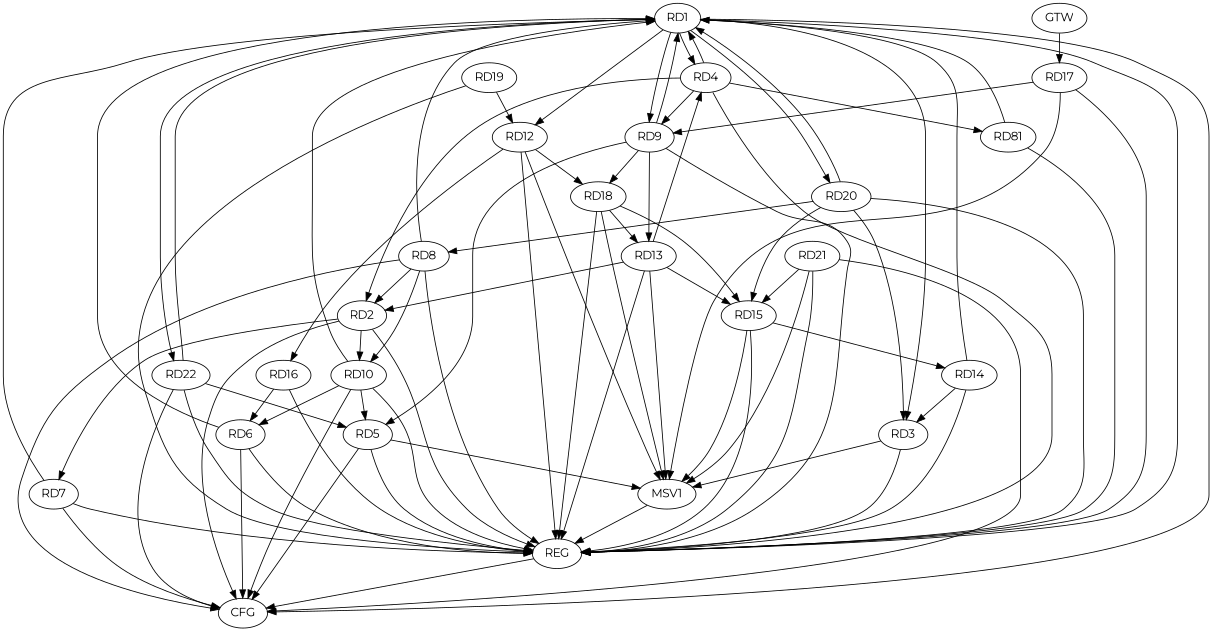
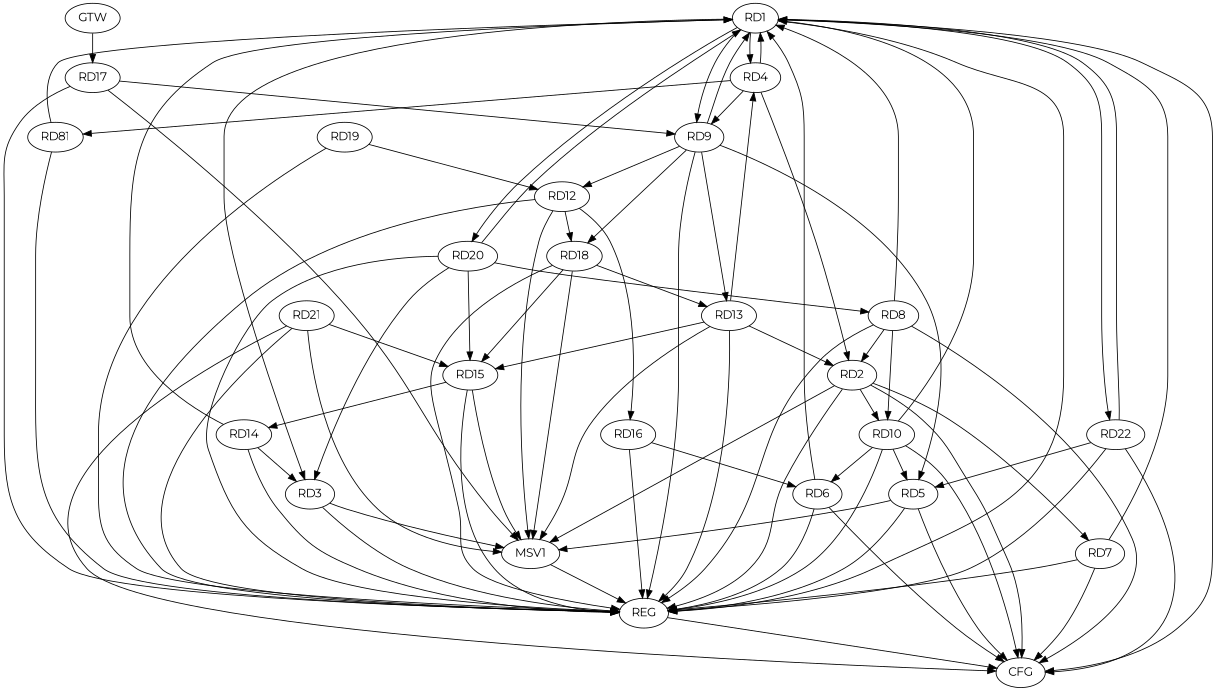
(603, 75) -> (635, 165)
(1052, 421) -> none
none -> (696, 462)
